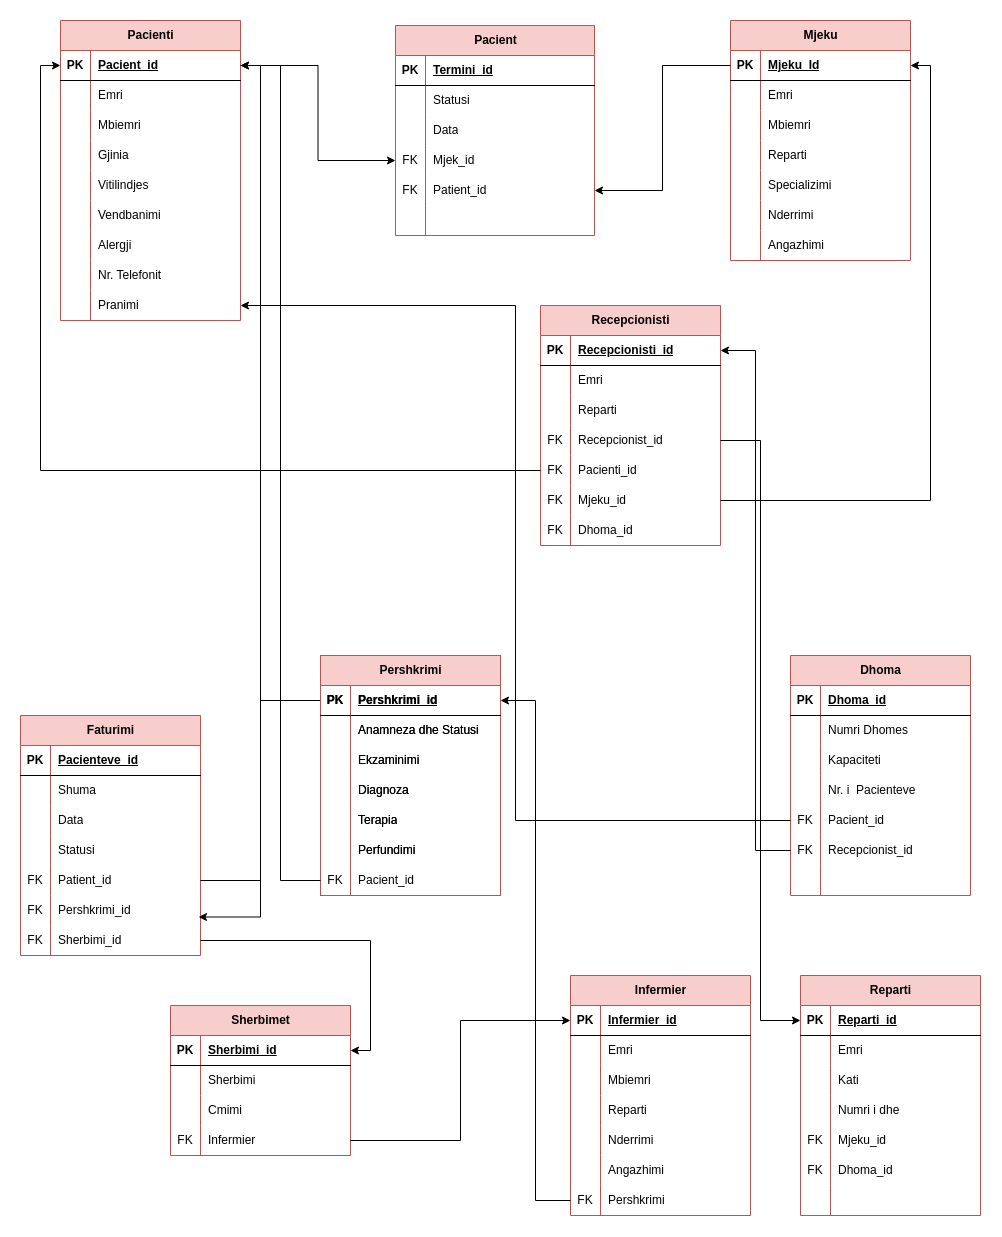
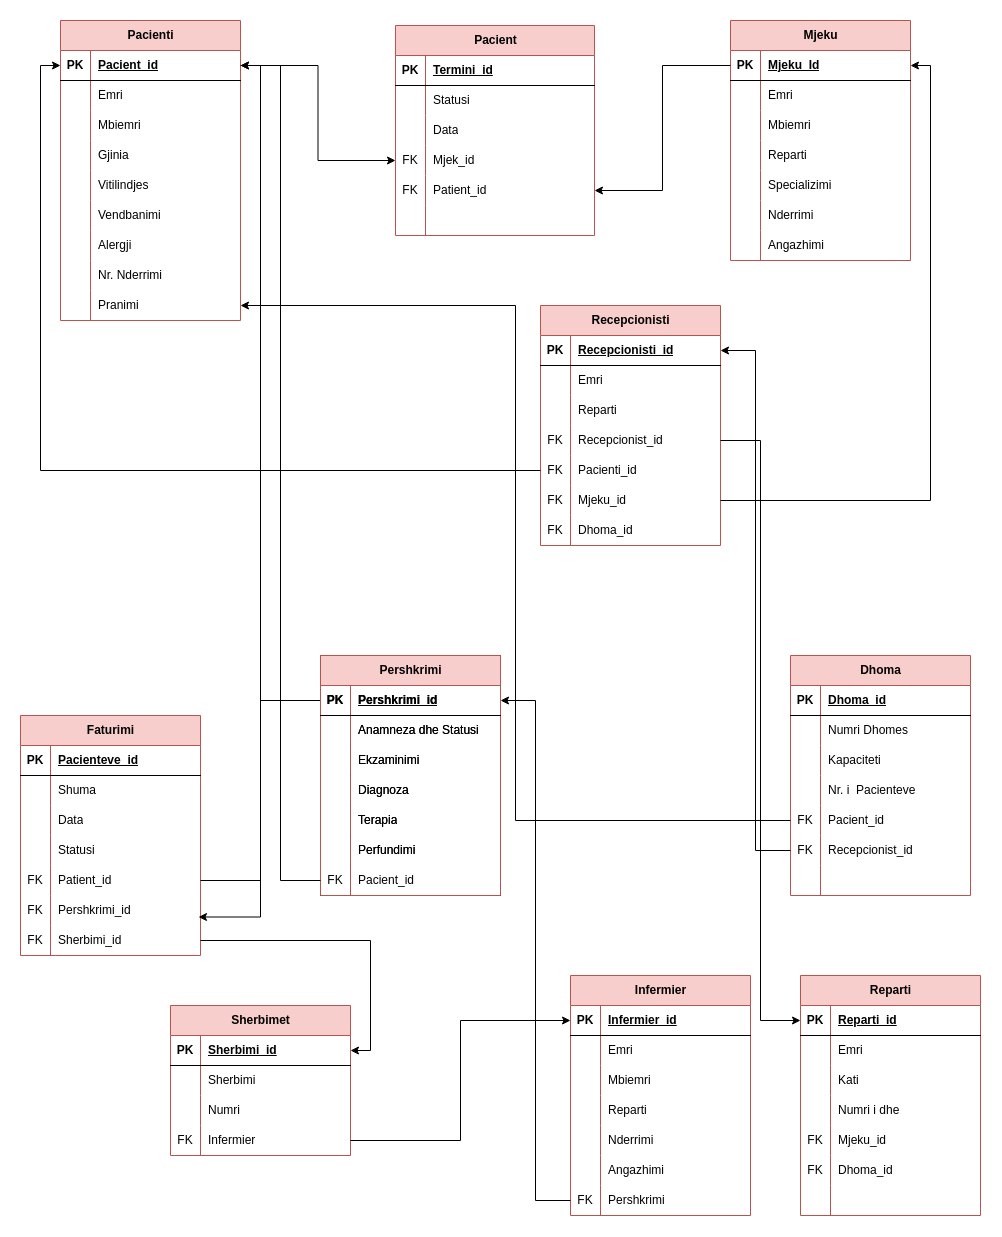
(136, 276) -> (133, 276)
(222, 1111) -> (224, 1111)
